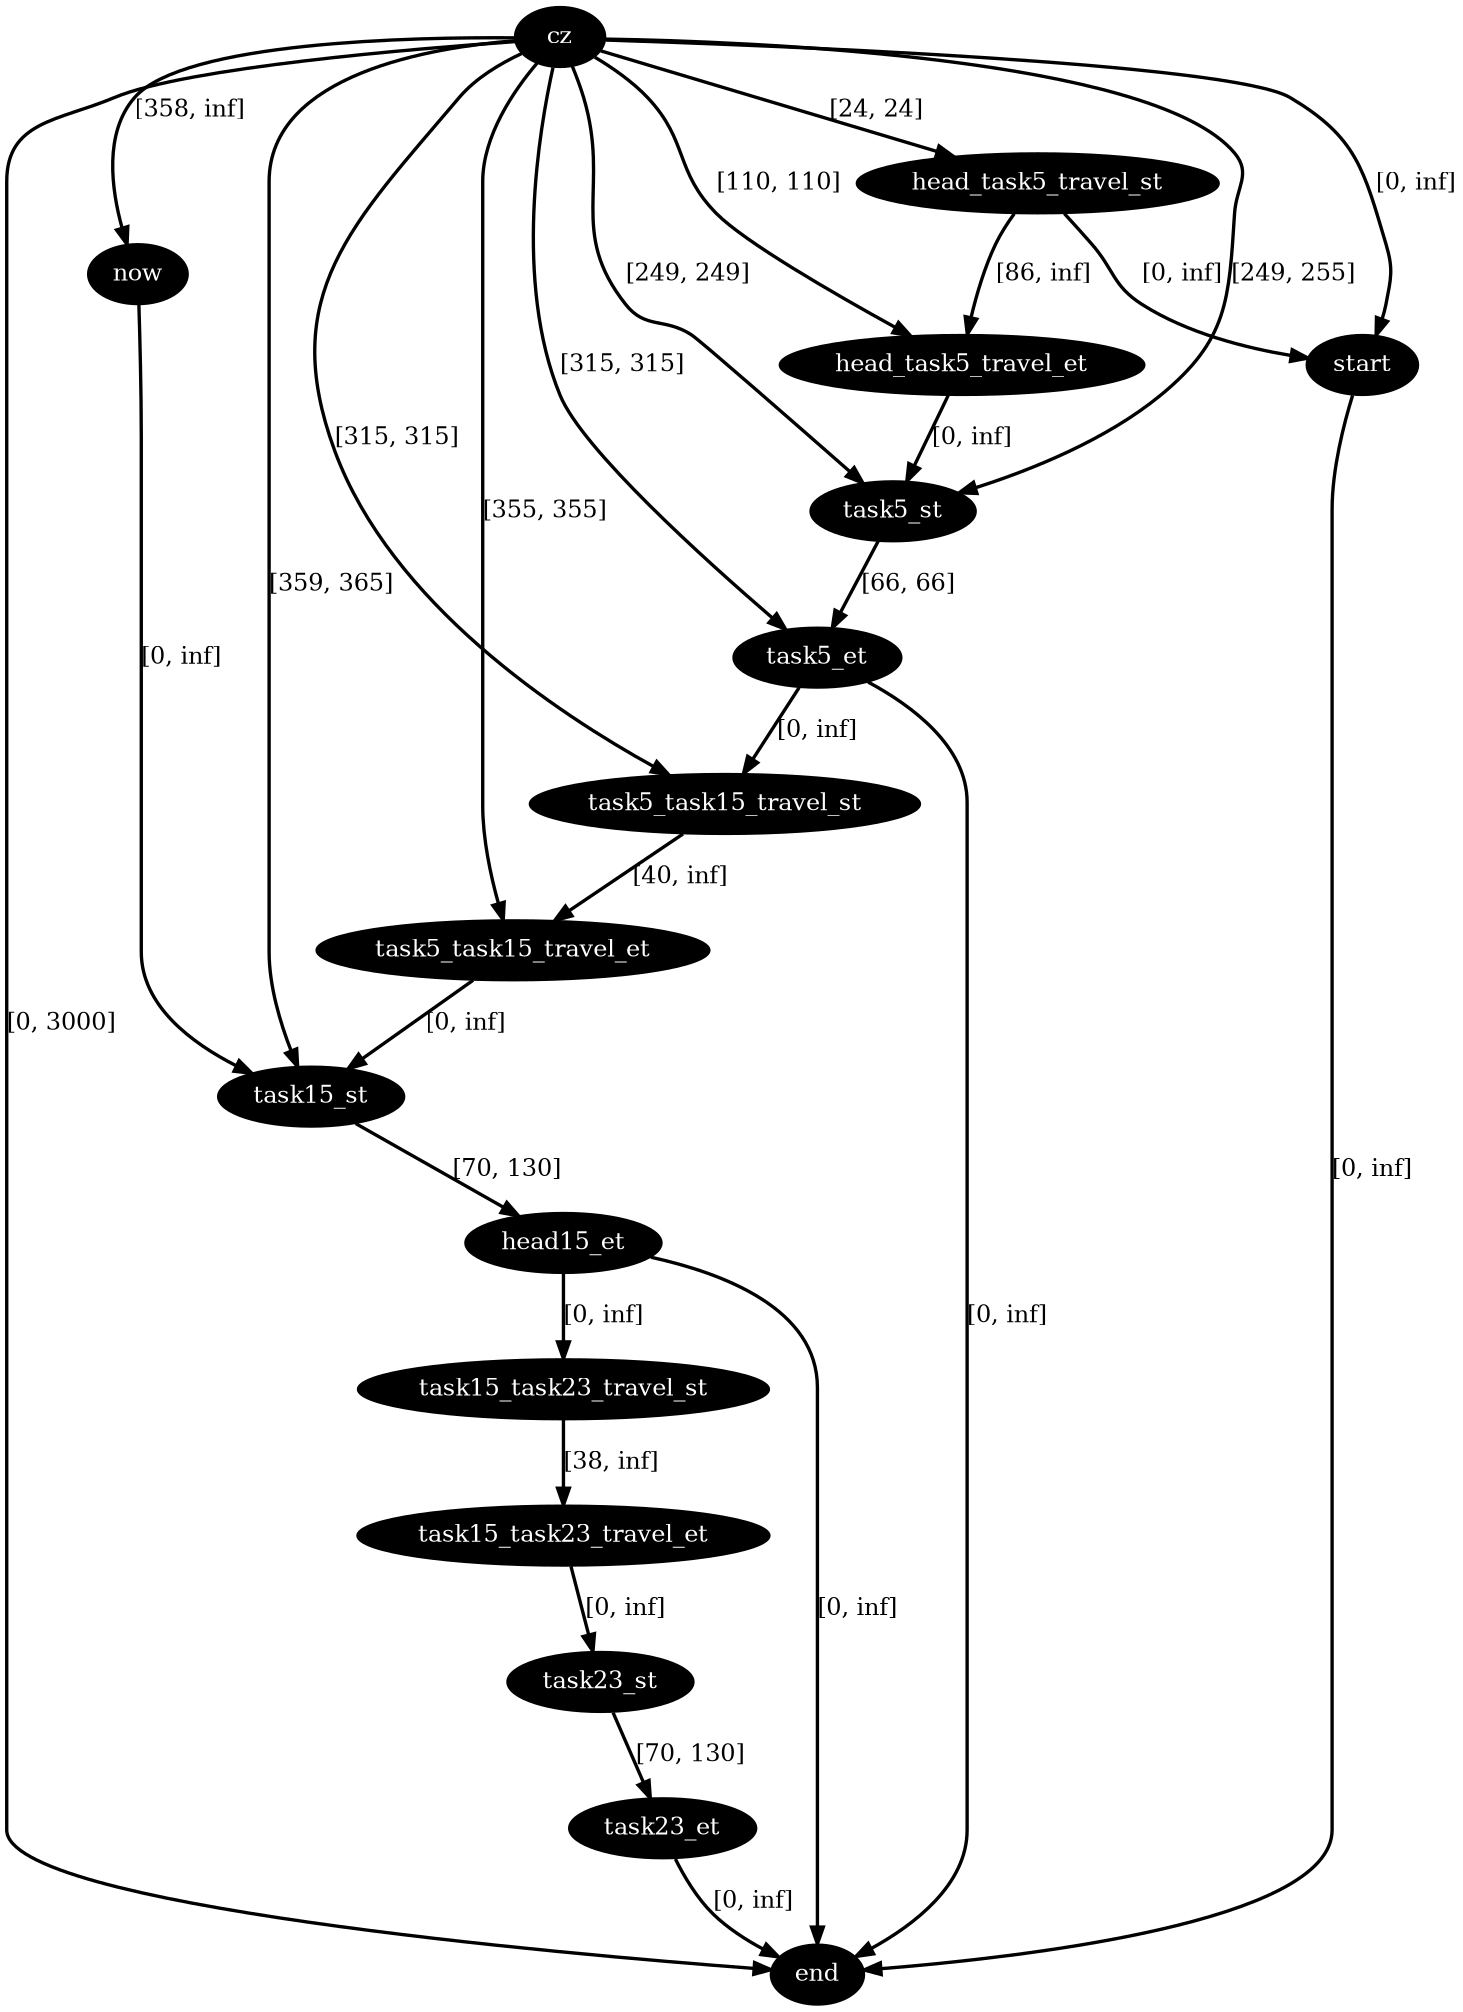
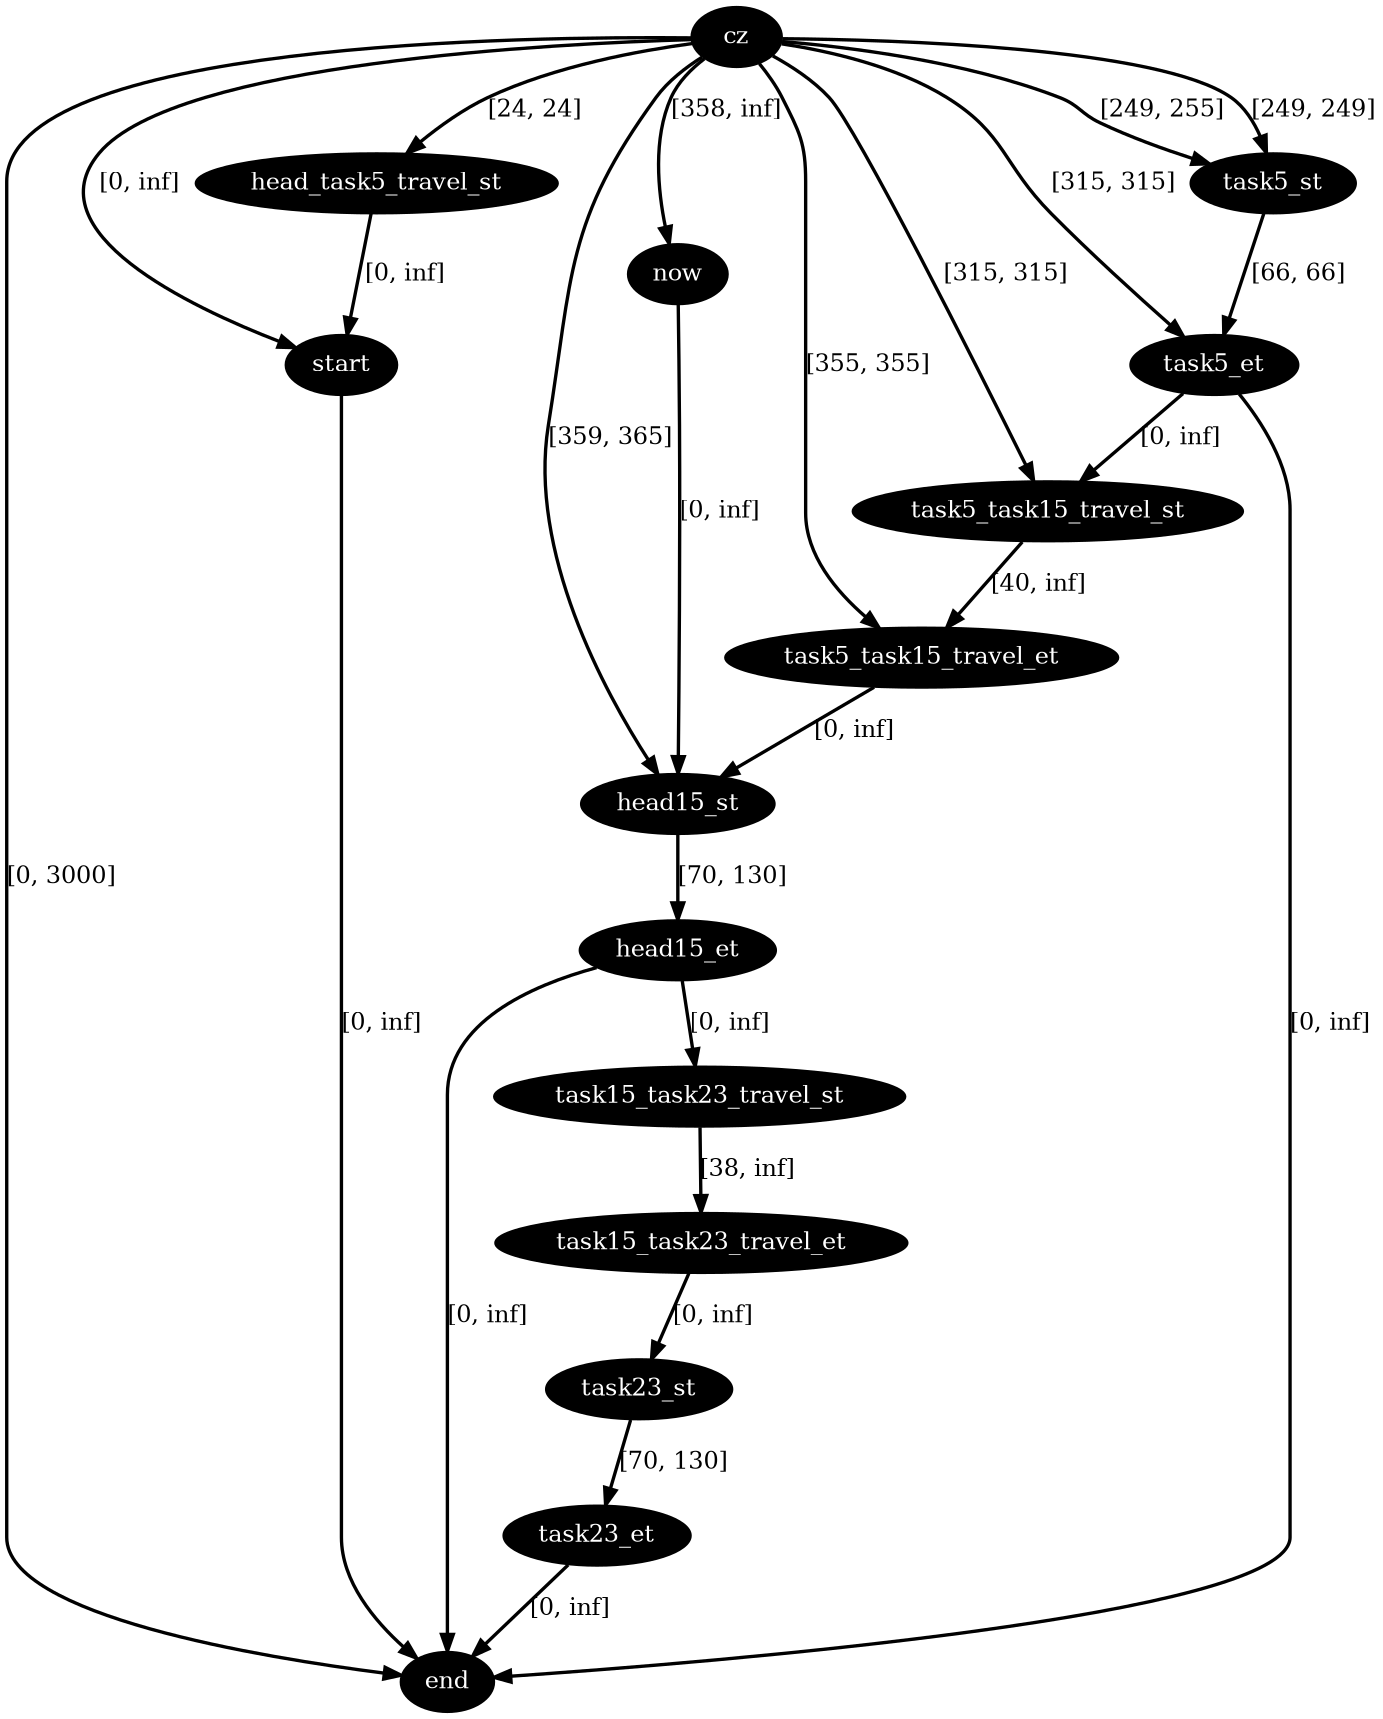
(962, 365) -> none
(311, 1097) -> (678, 804)
